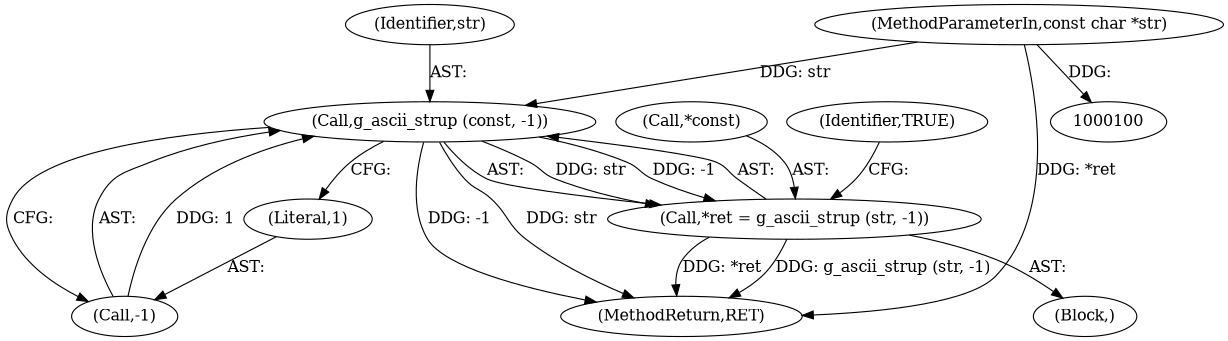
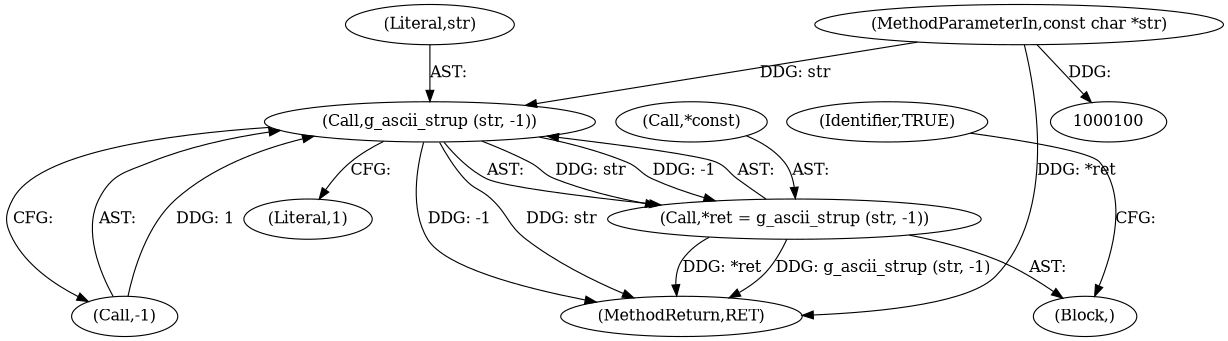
(430, 25) -> (430, 25)
(430, 122) -> (430, 122)
(863, 170) -> (1098, 161)
(221, 266) -> none
